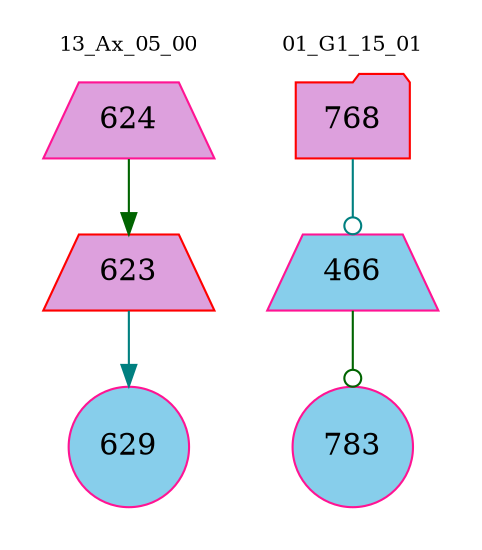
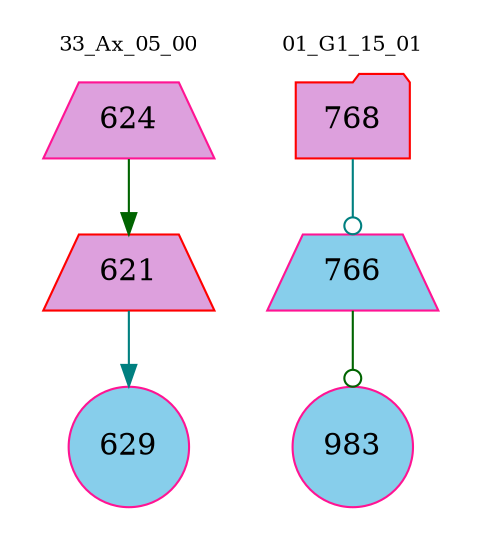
(129, 45) -> (129, 45)
(129, 273) -> (129, 273)
(353, 273) -> (353, 273)
(353, 447) -> (353, 447)
